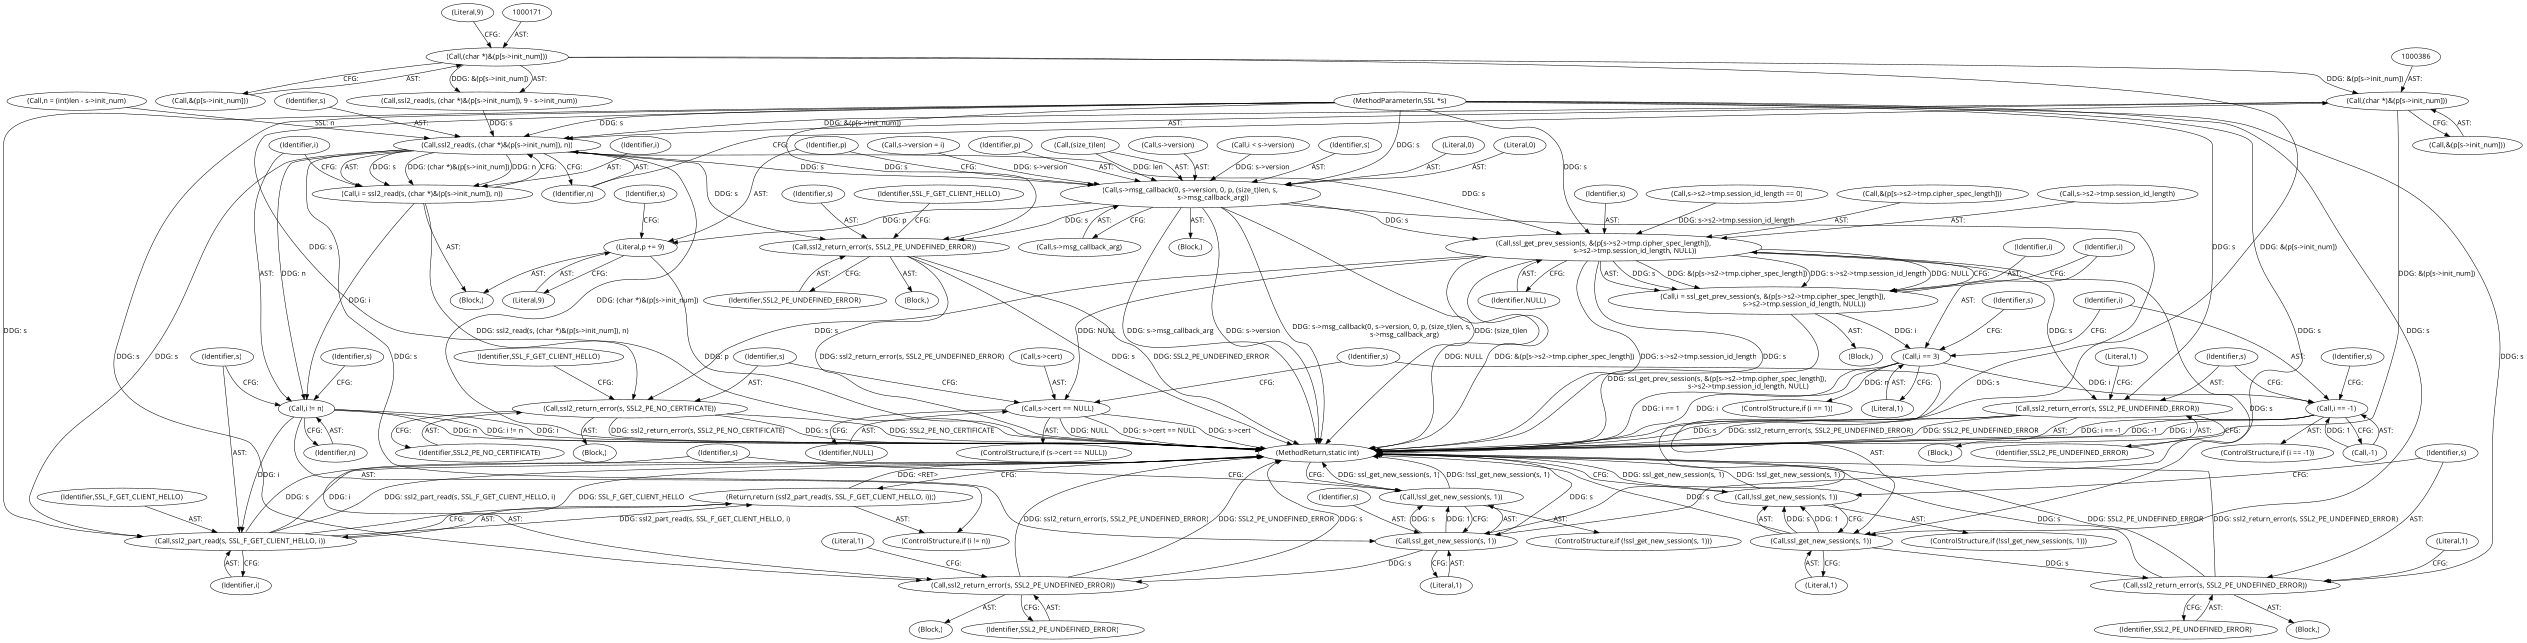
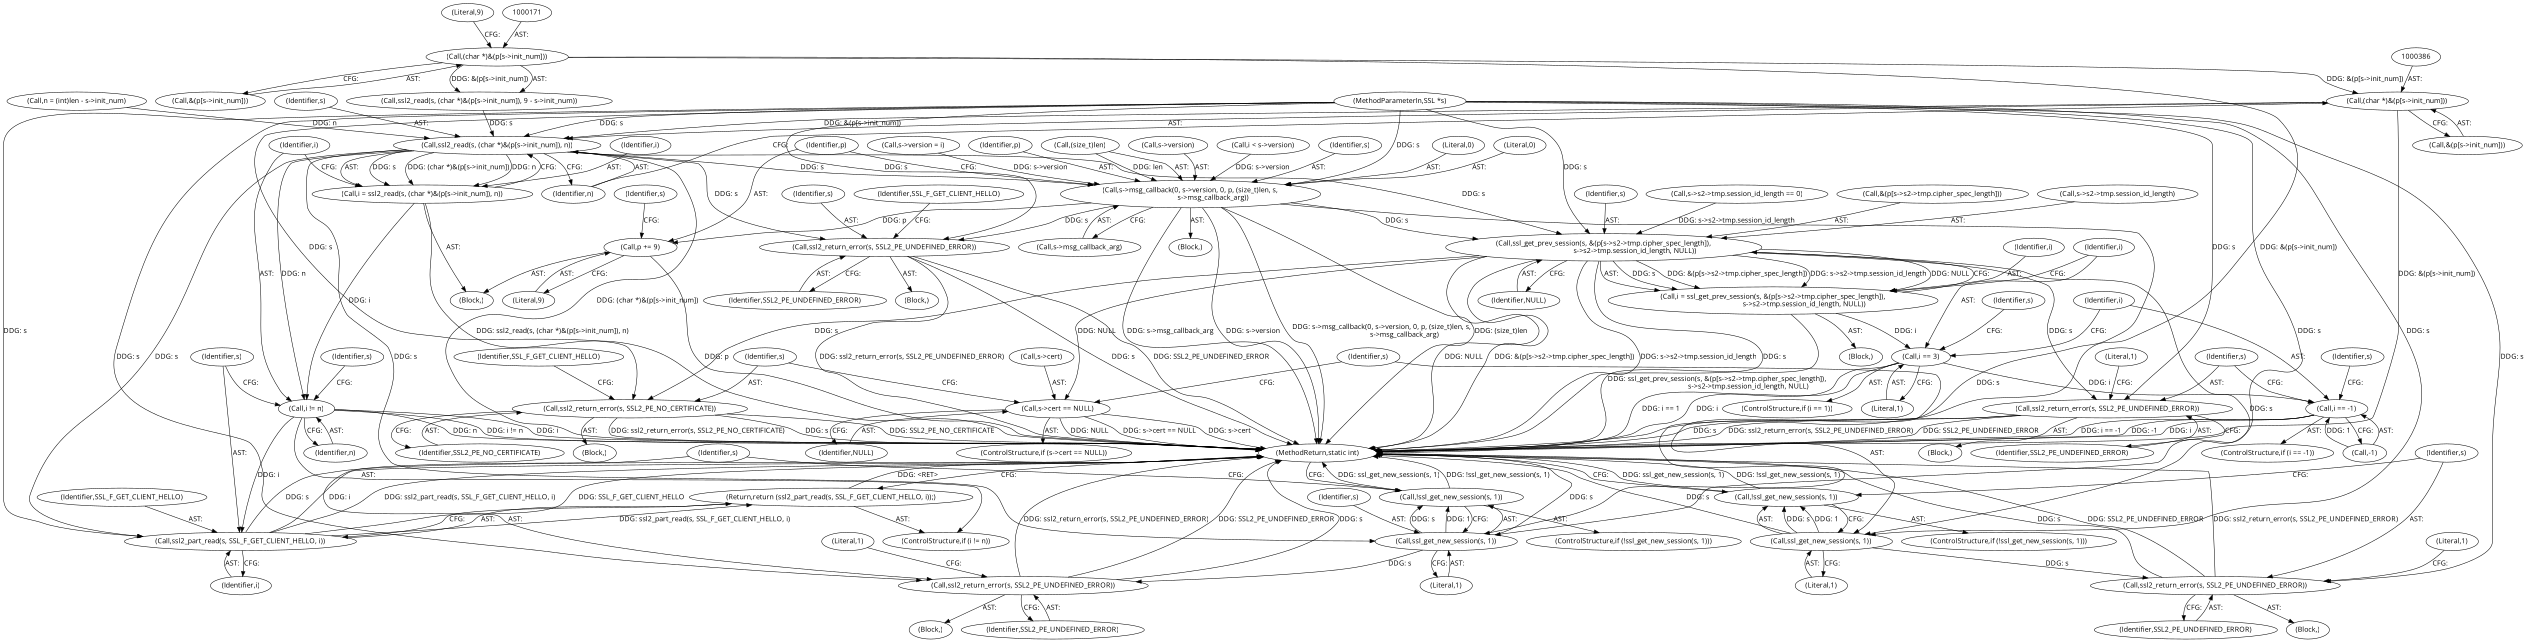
(325, 123) -> (325, 123)
(640, 247) -> (640, 247)
(1877, 383) -> (1877, 383)
